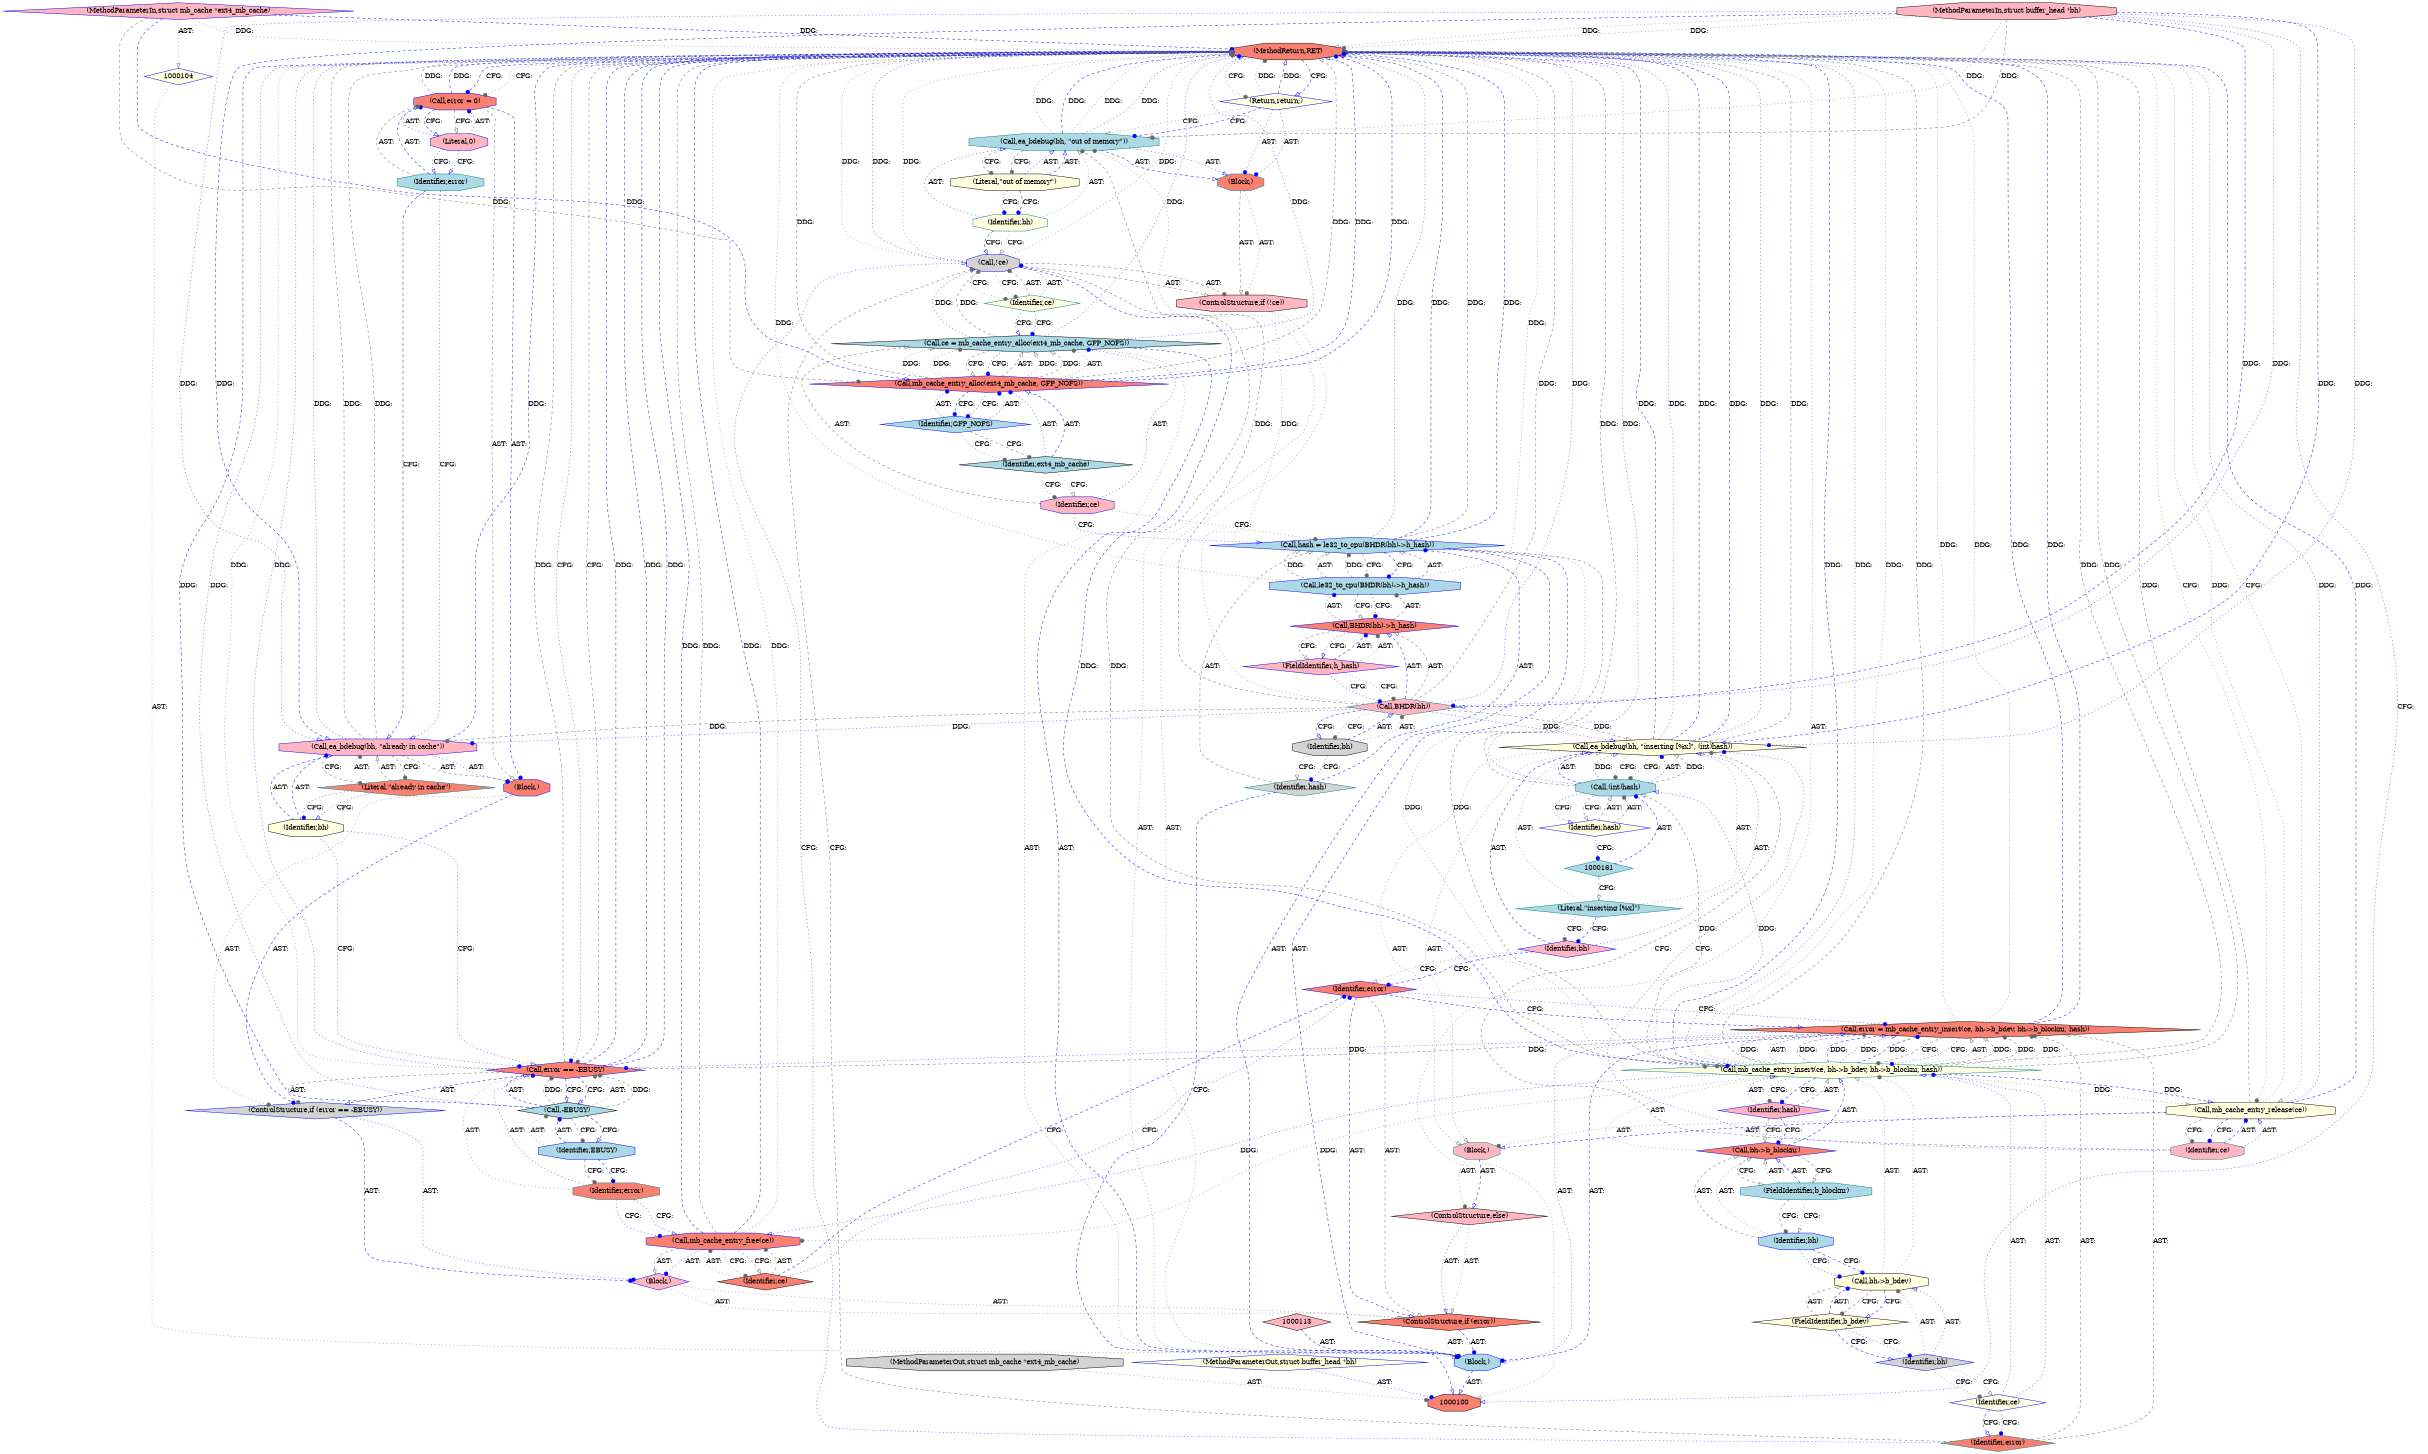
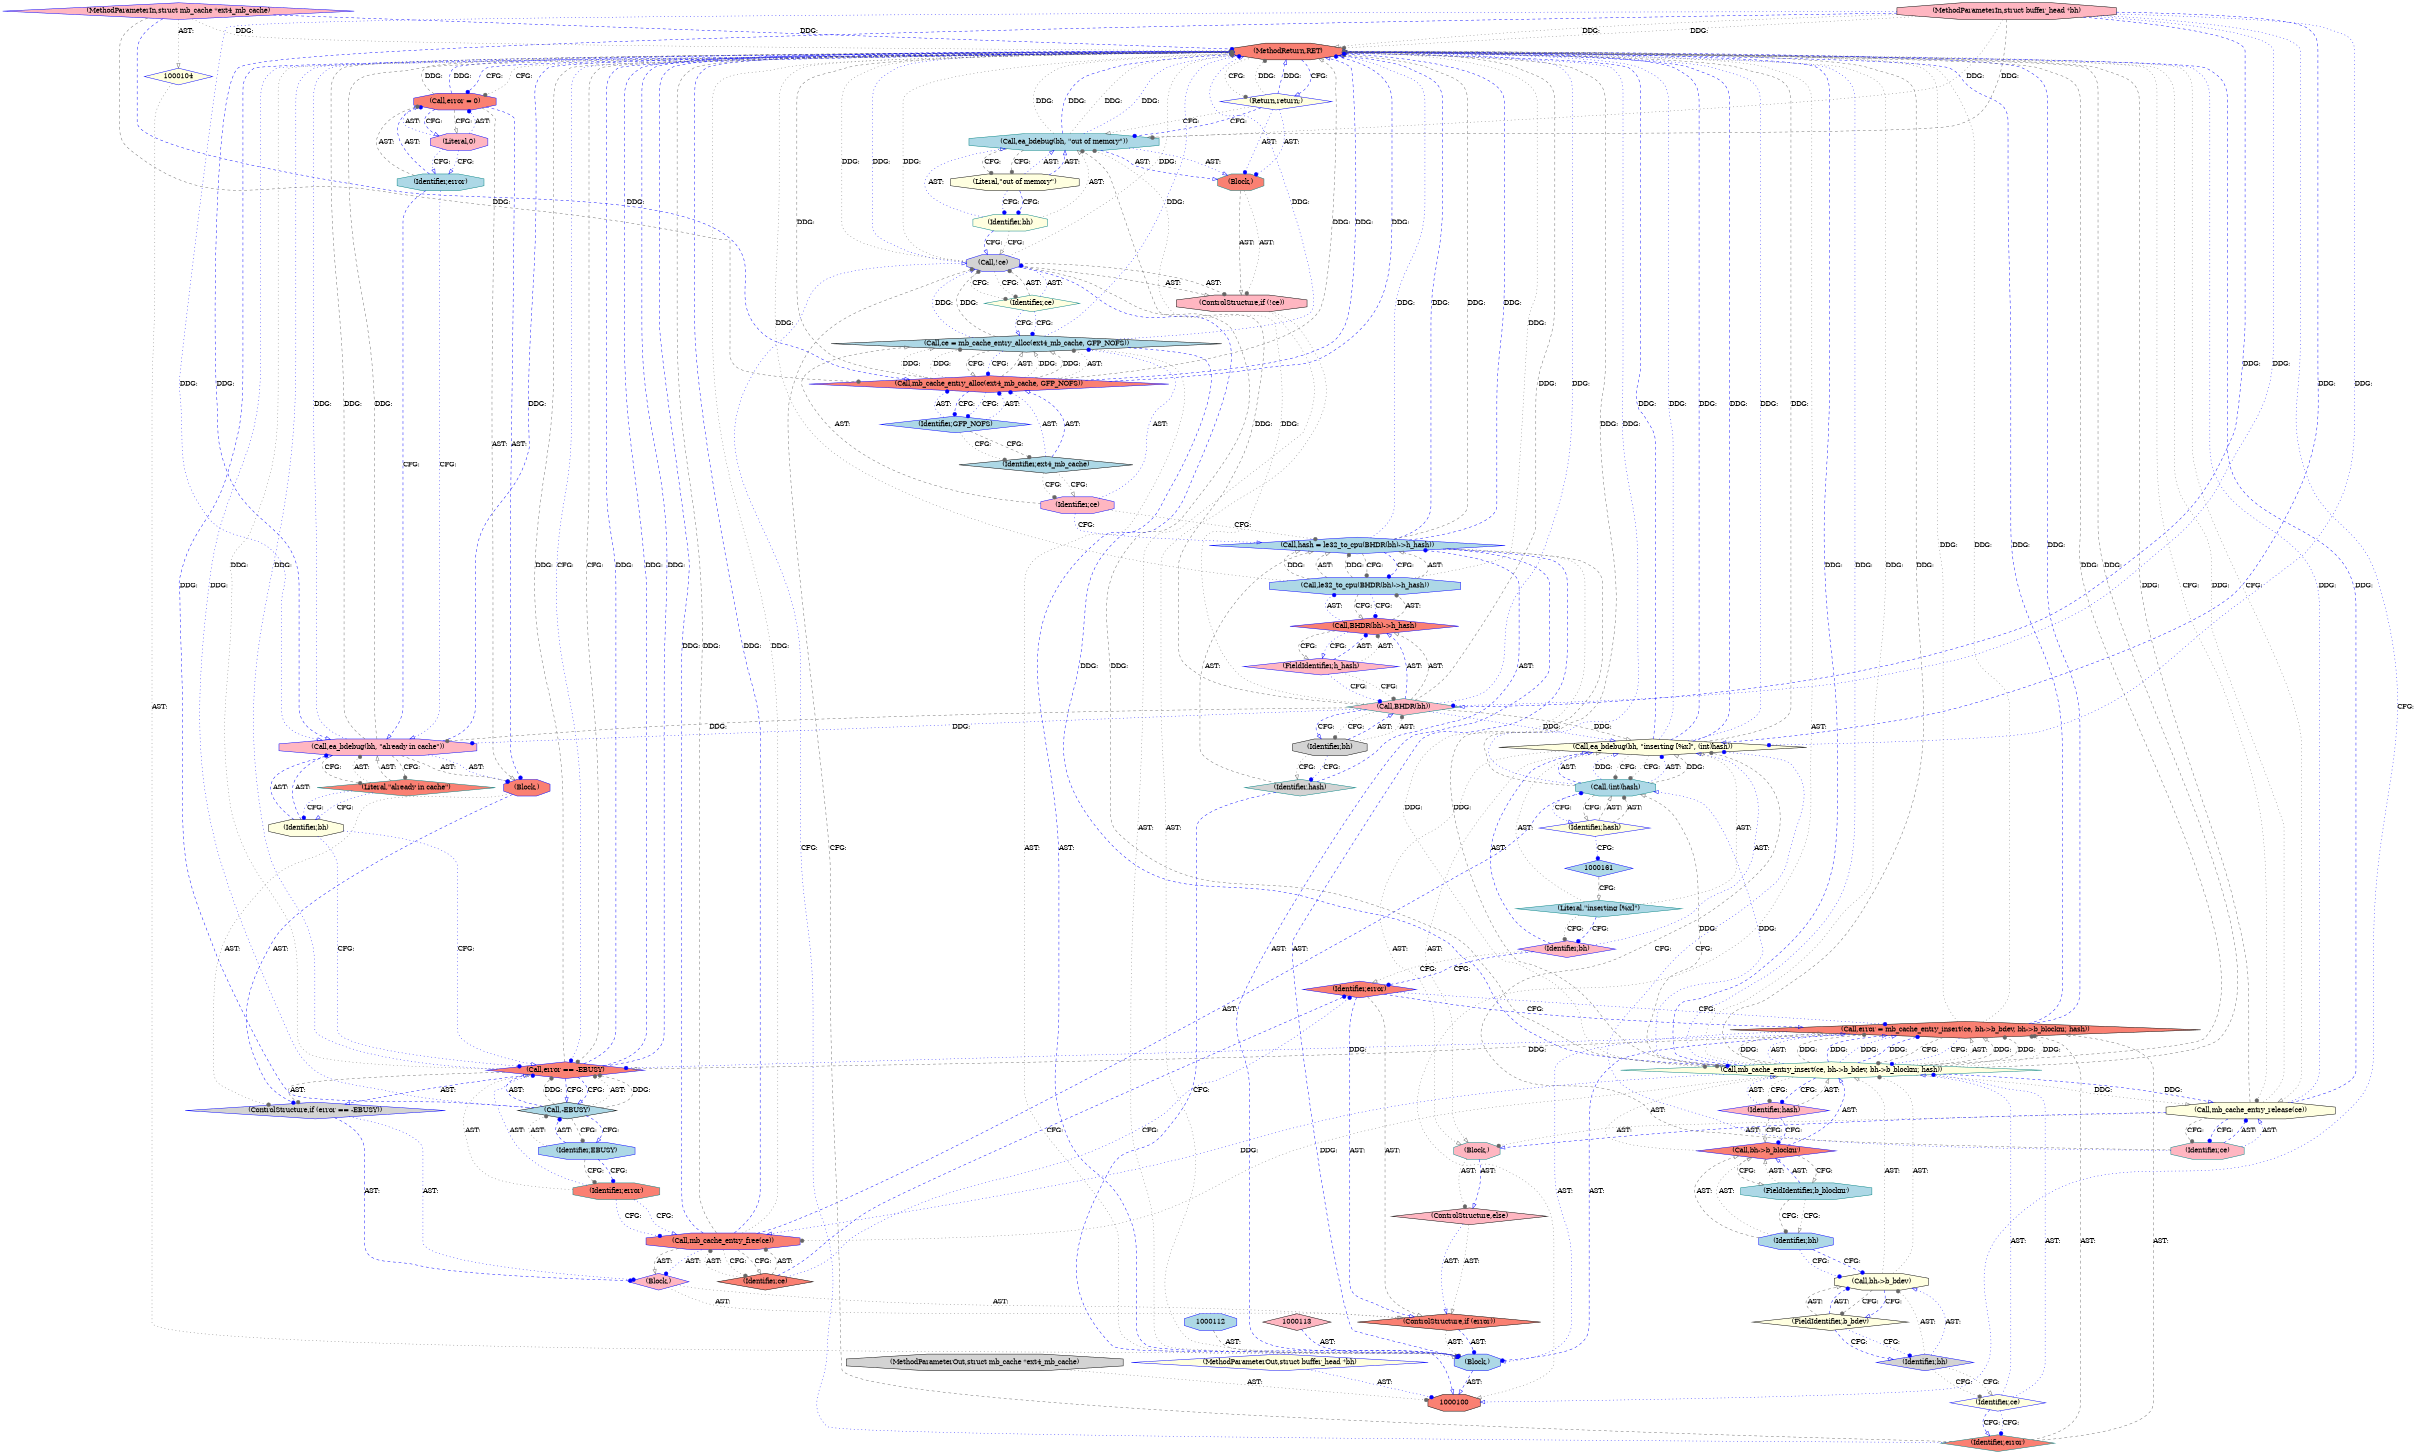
(1654, 837) -> (1179, 1030)
(1599, 868) -> (1599, 868)
none -> (1211, 1322)
